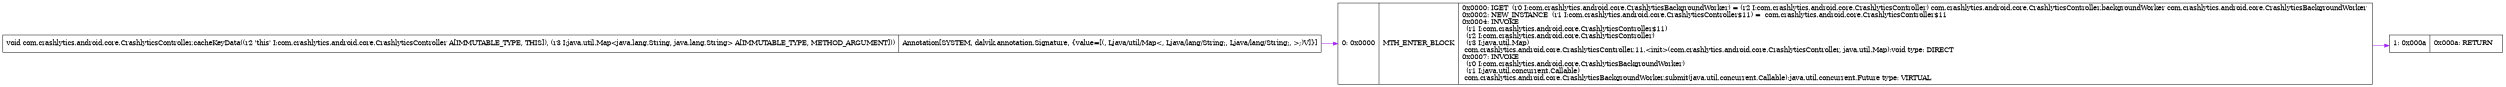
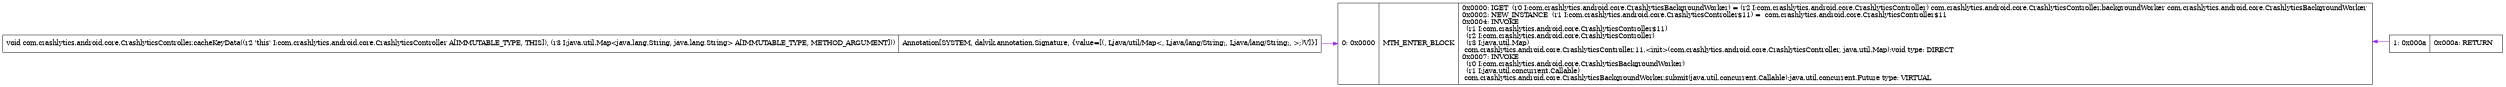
(2379, 46) -> (2383, 42)
